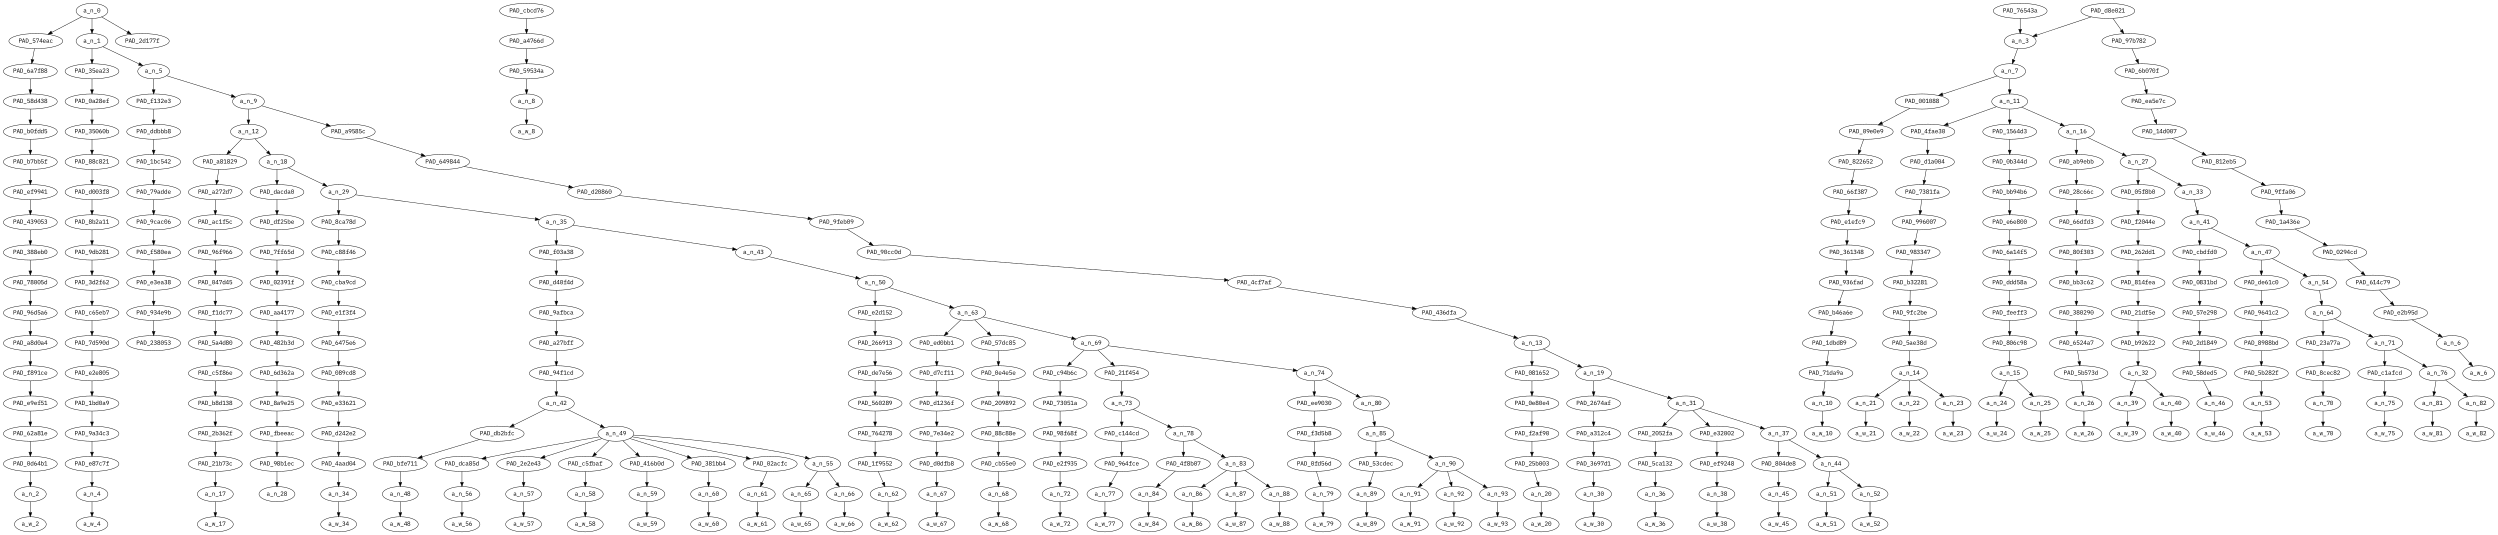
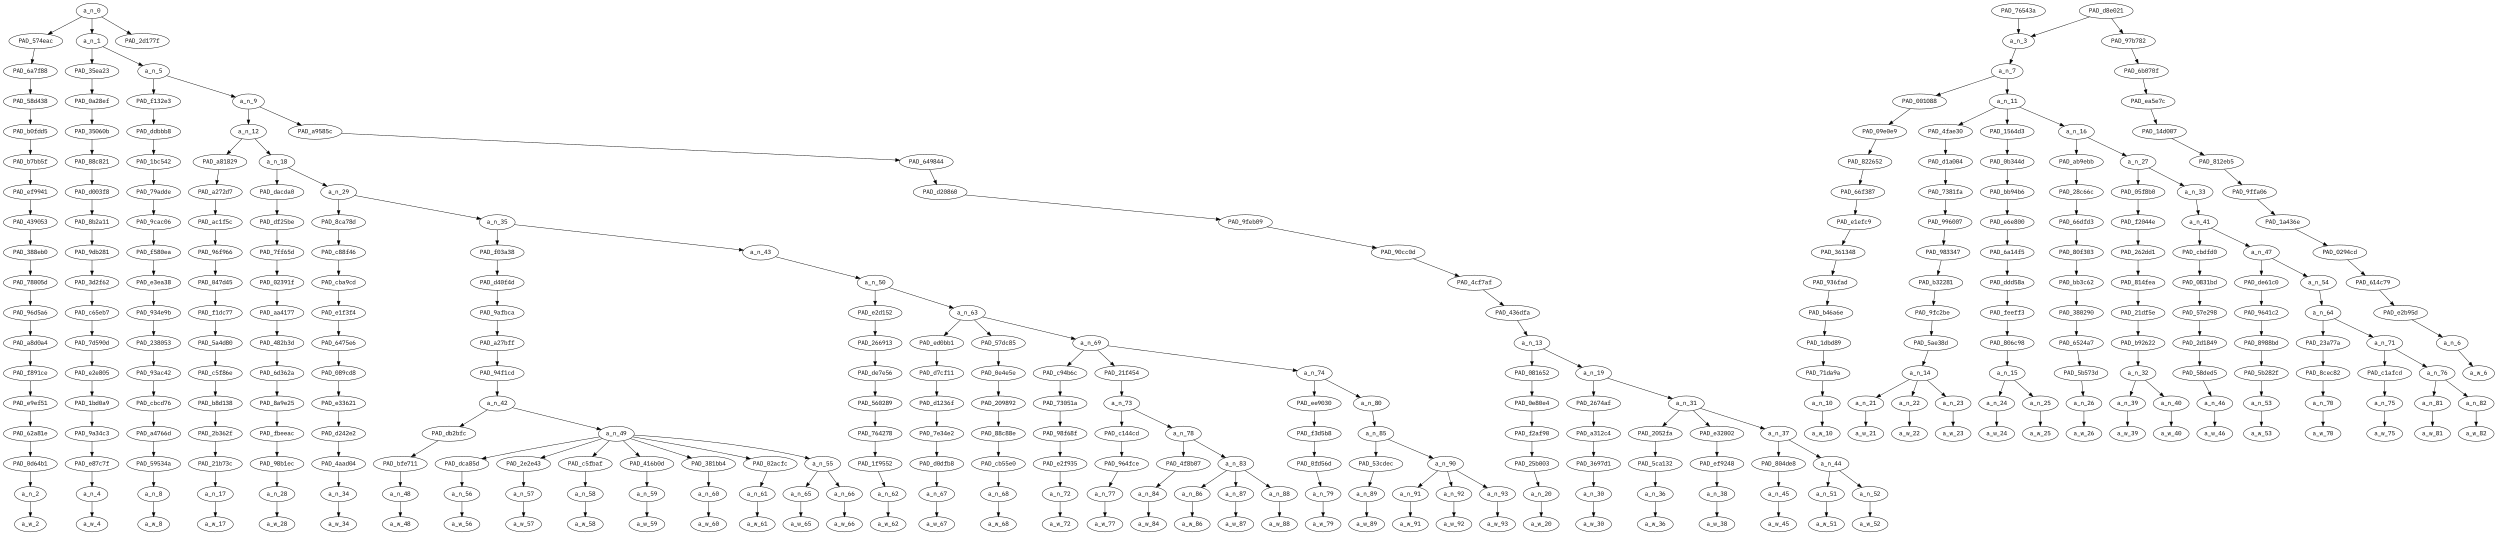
none -> (154, 373)
none -> (277, 524)
